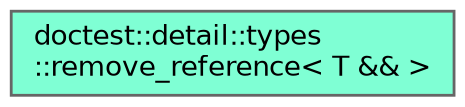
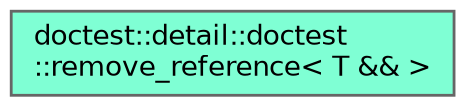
(233, 53) -> (233, 53)
